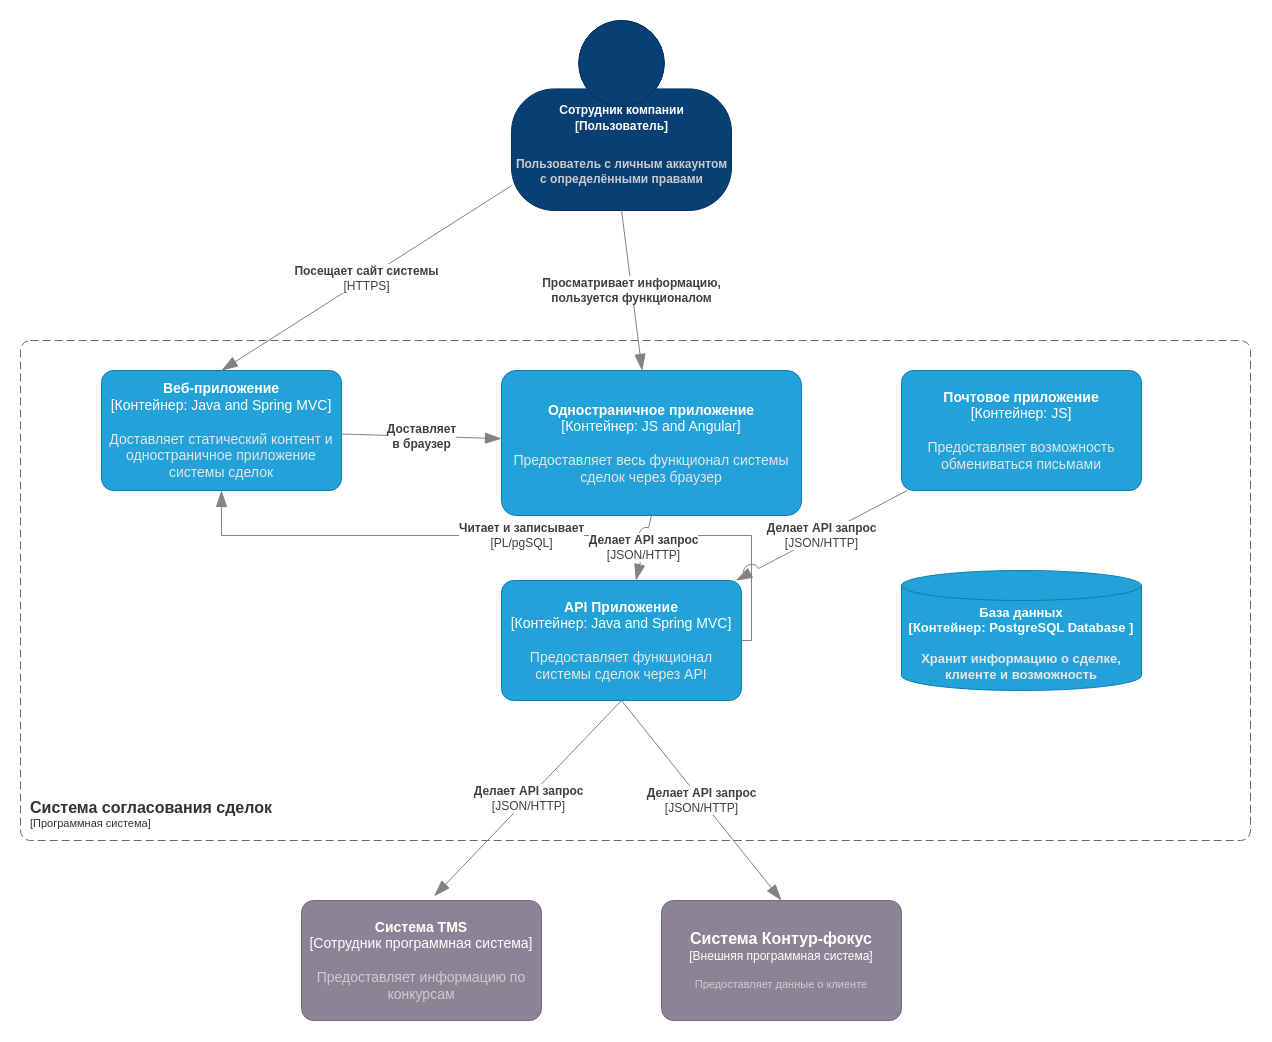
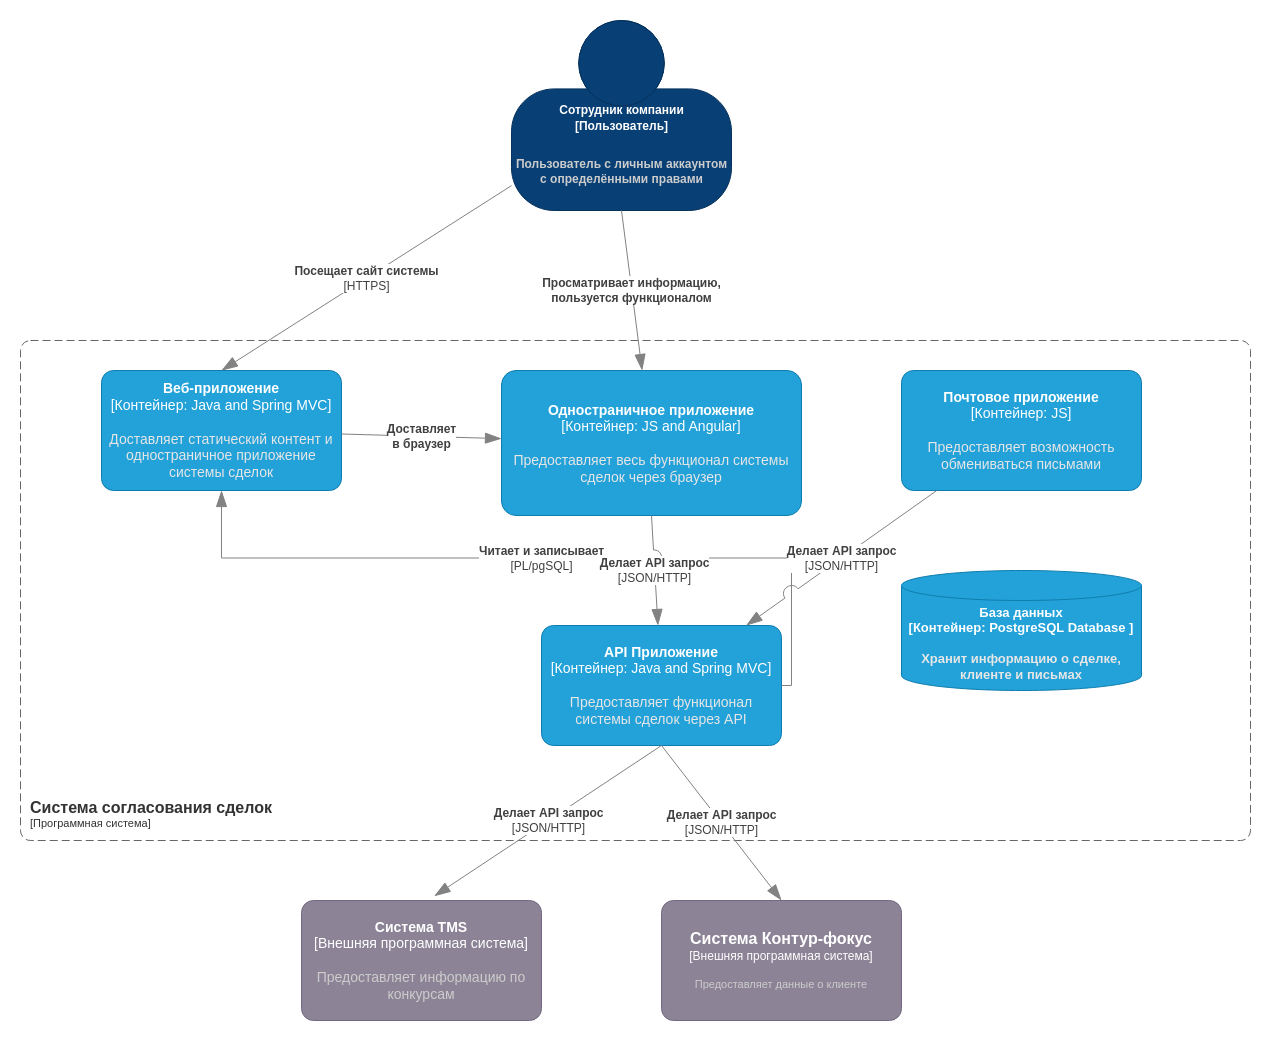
(622, 641) -> (662, 686)
(1022, 644) -> (1022, 644)
(422, 961) -> (422, 961)
